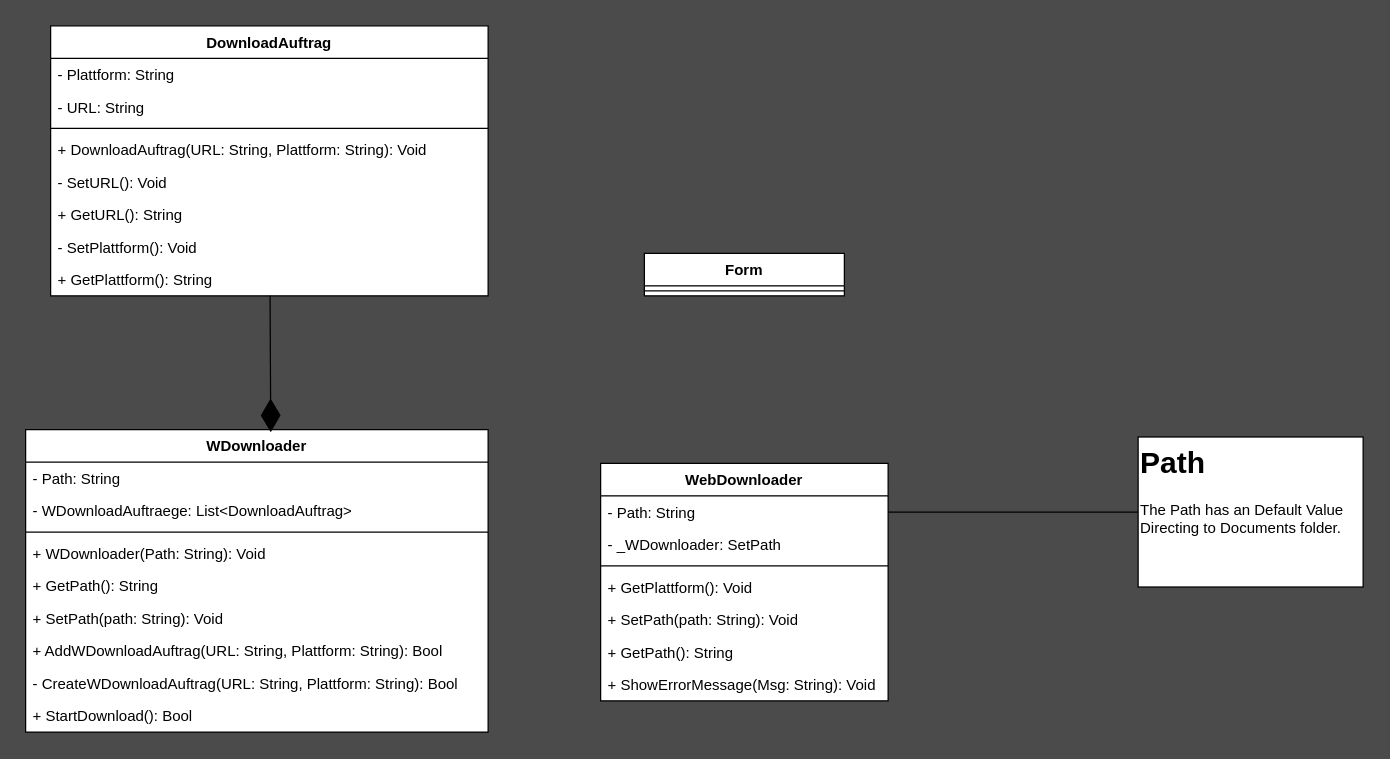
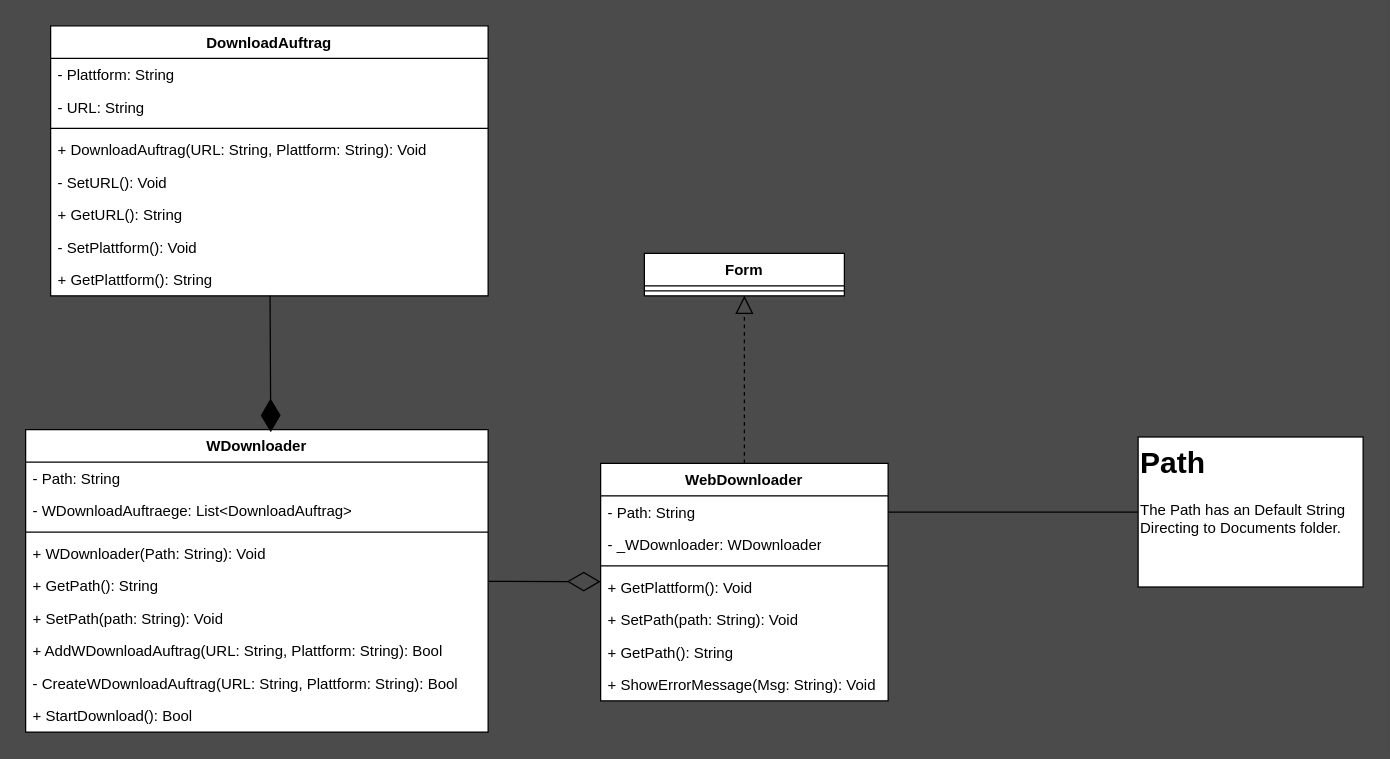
none -> (744, 389)
(1252, 482) -> (1252, 482)
(697, 546) -> (712, 546)
none -> (528, 581)
